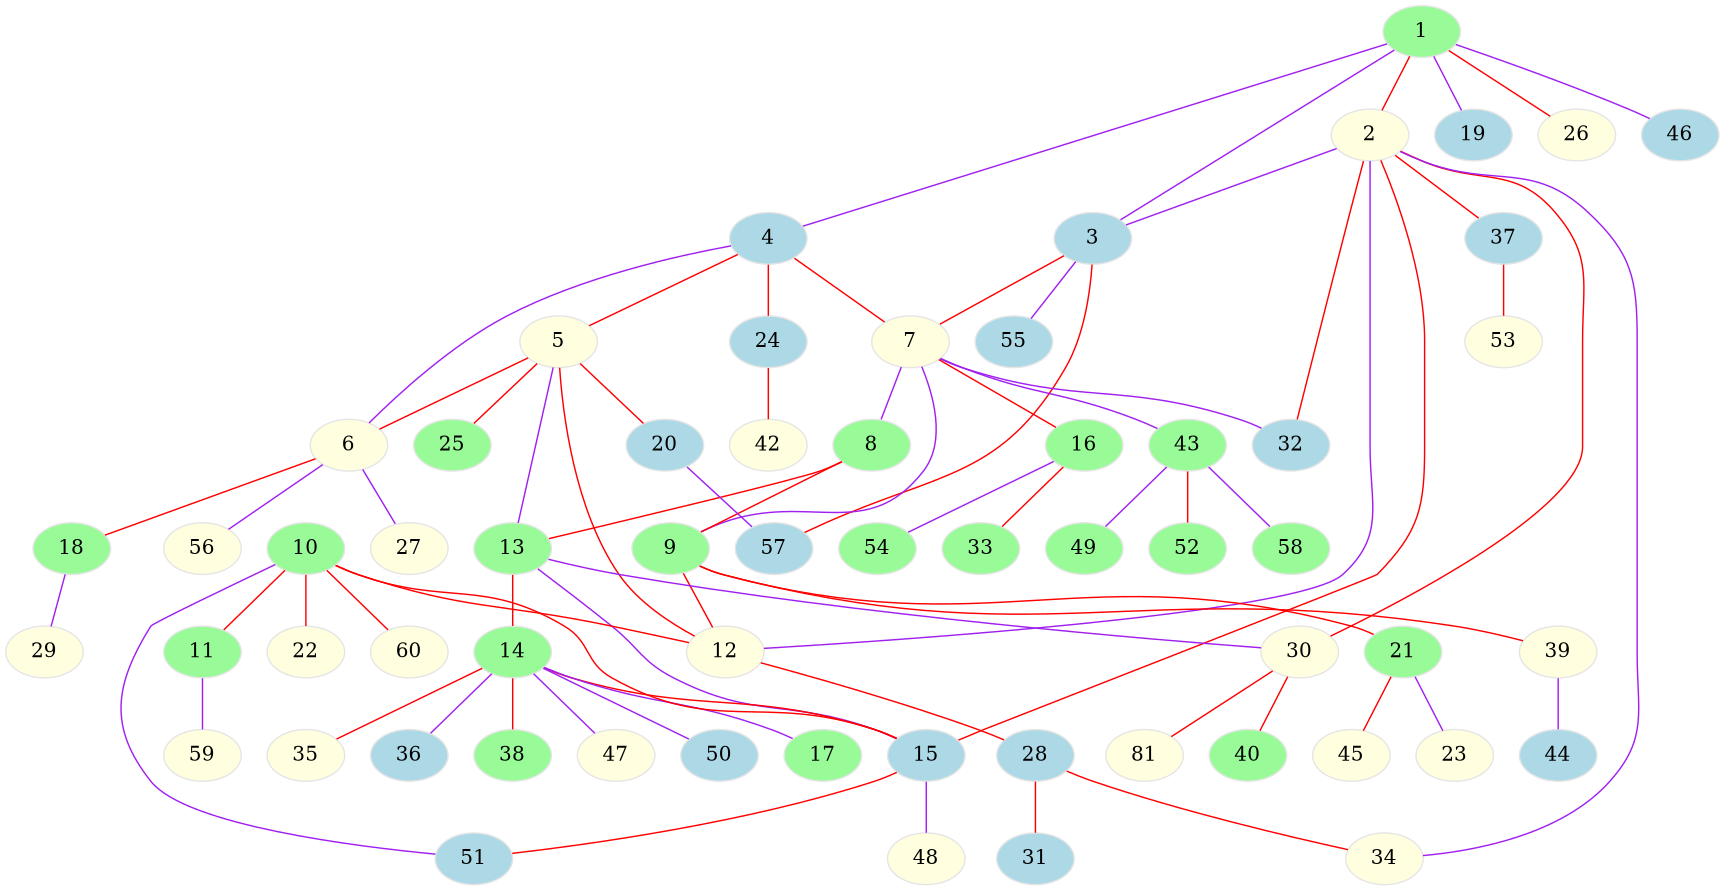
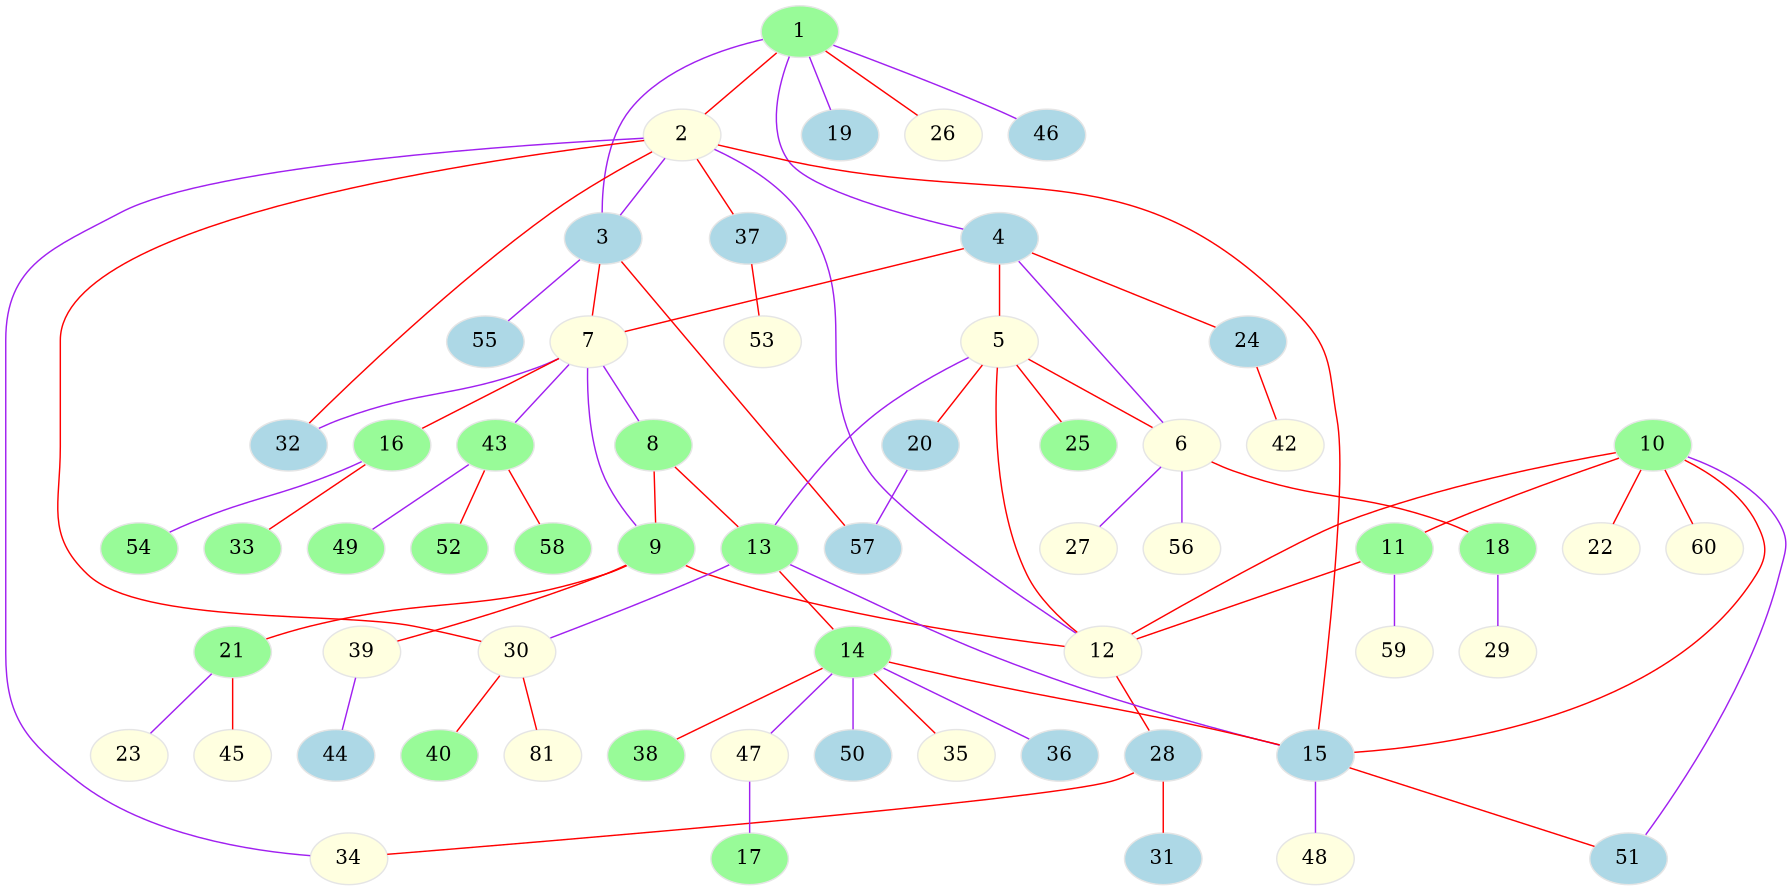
(1239, 497) -> (524, 497)
none -> (1249, 600)
(669, 702) -> (750, 807)
